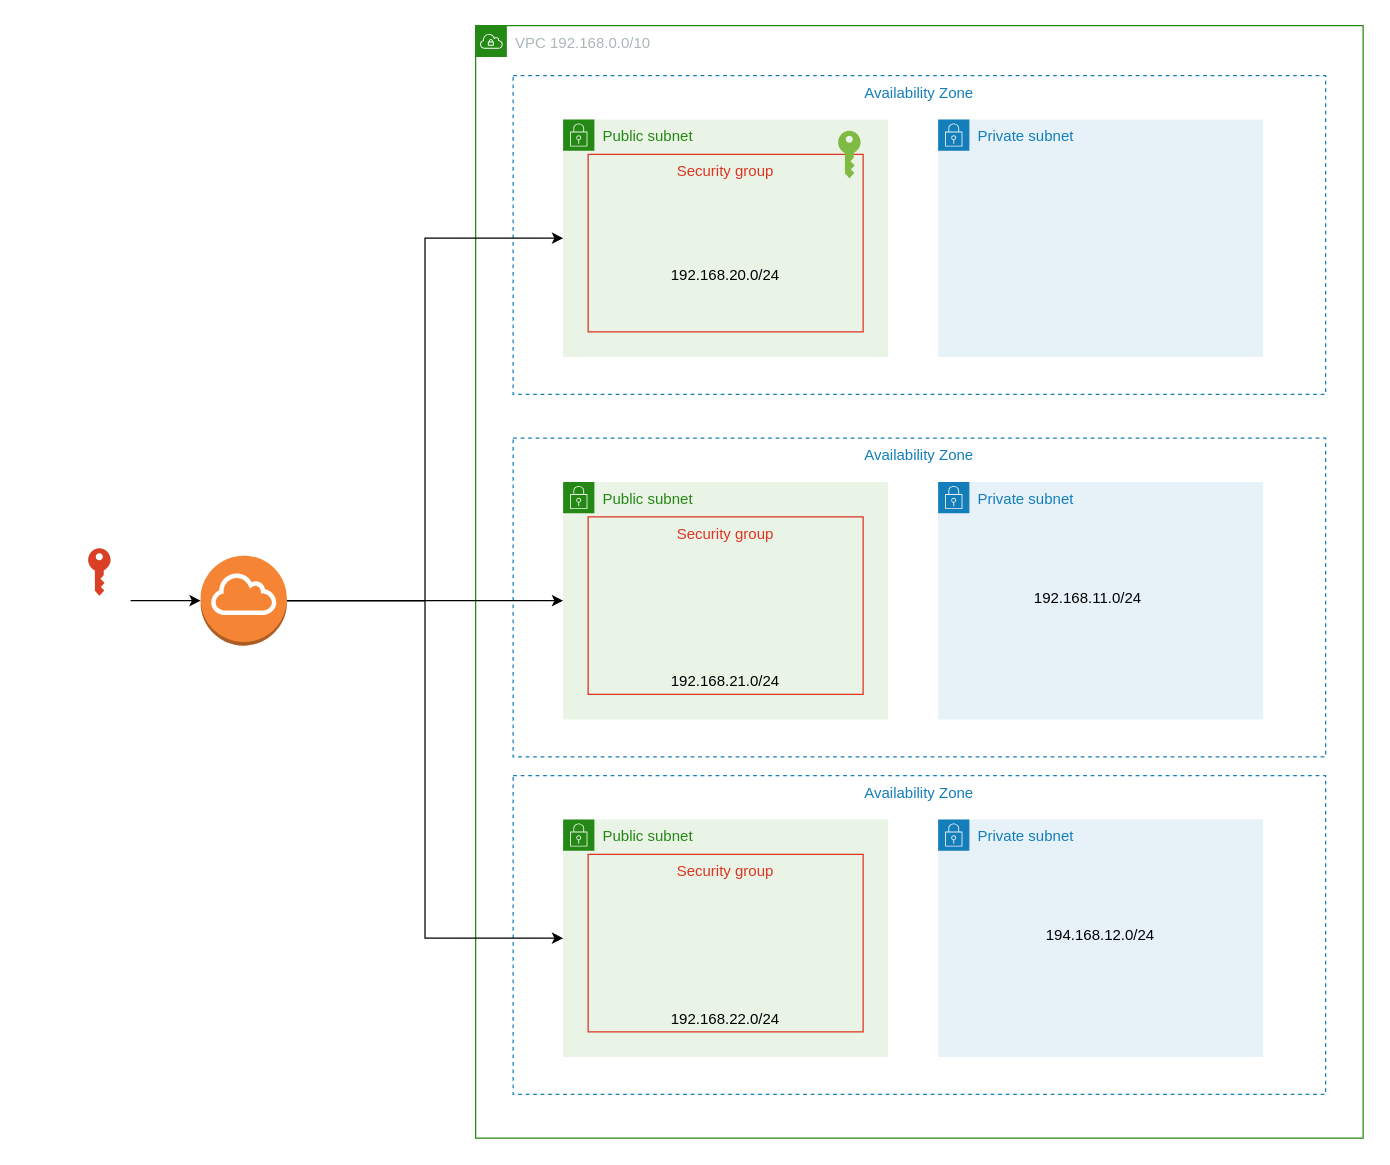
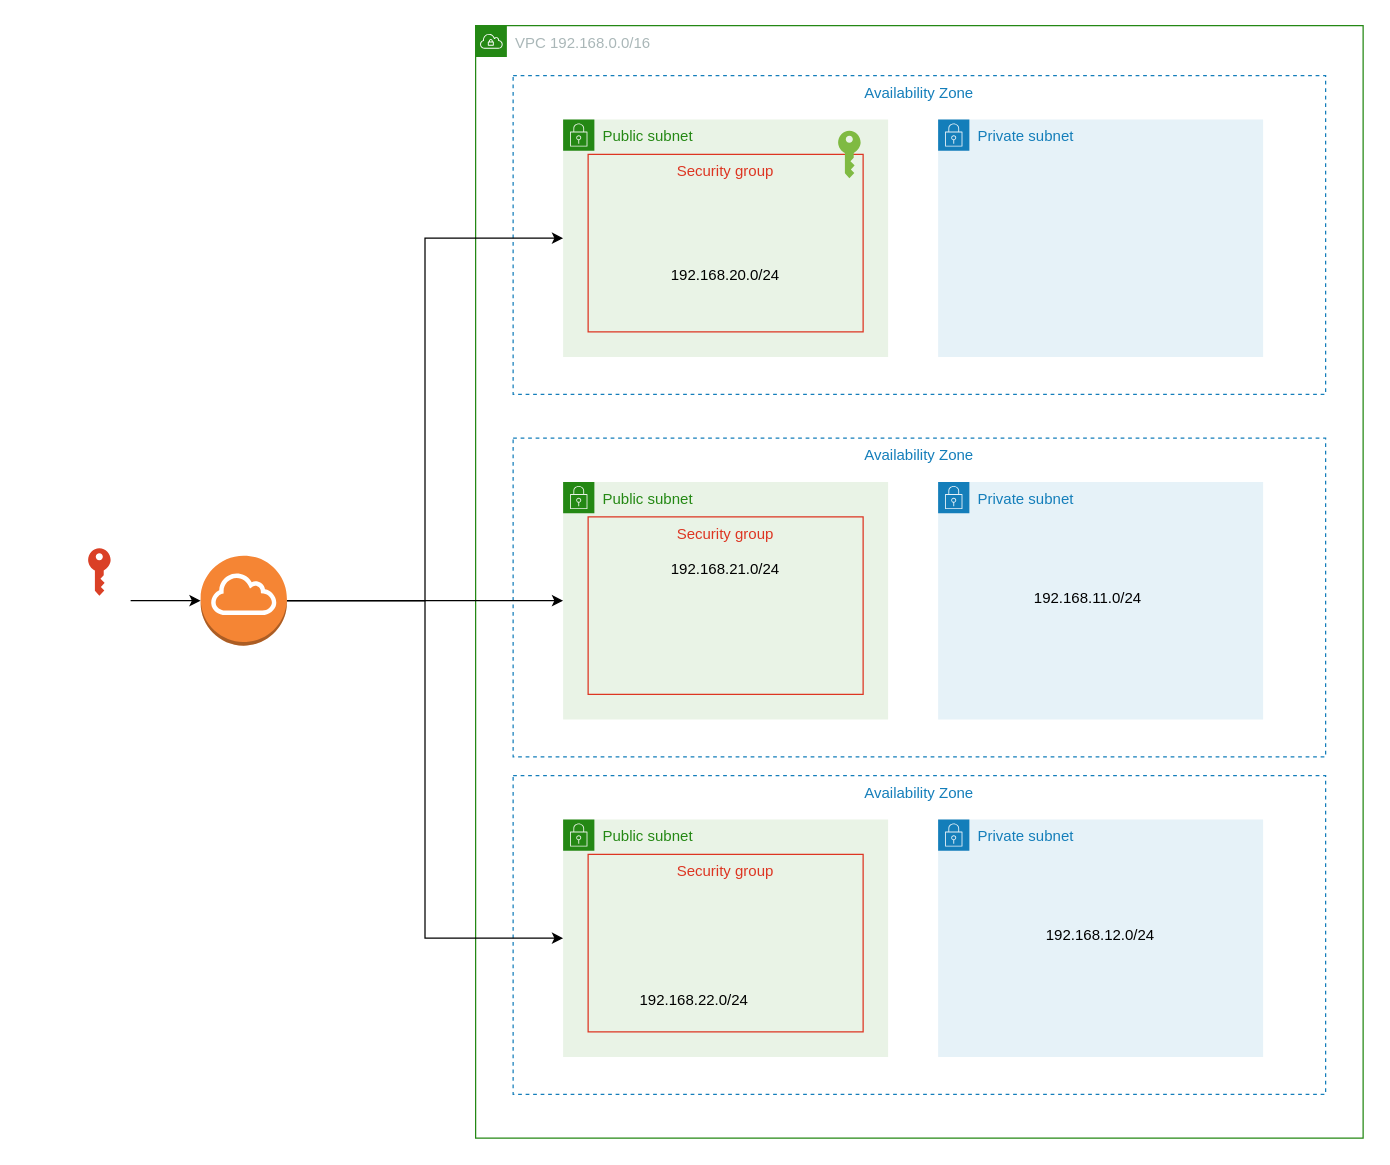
(583, 43) -> (583, 43)
(726, 682) -> (726, 569)
(1101, 936) -> (1101, 936)
(726, 1019) -> (694, 1001)
